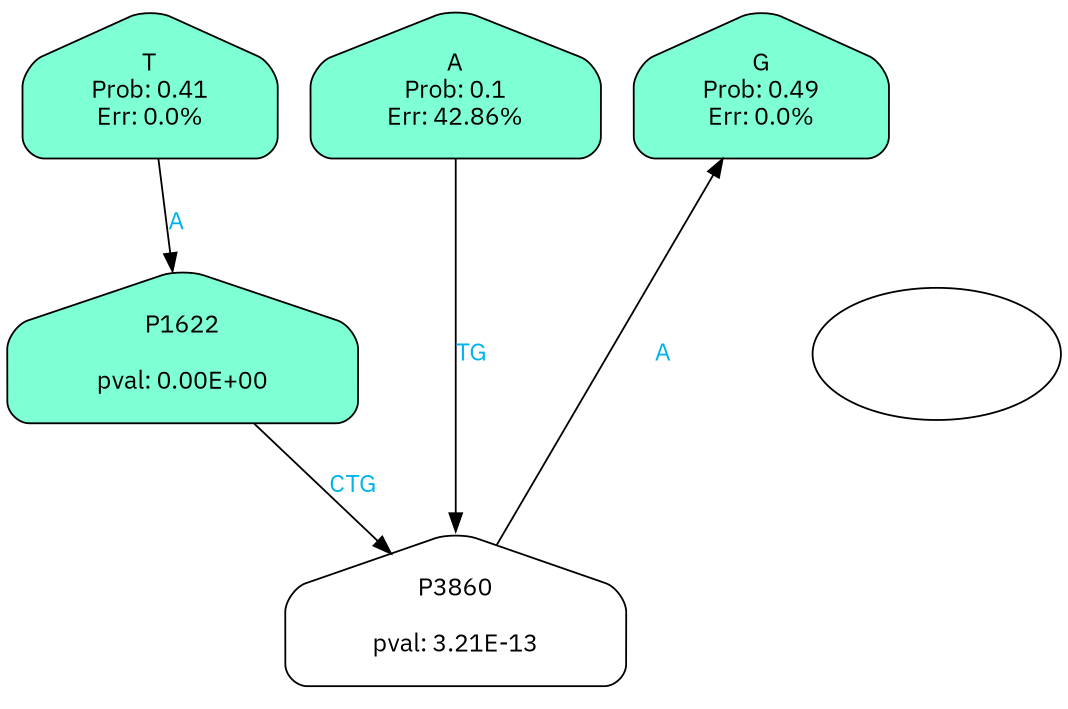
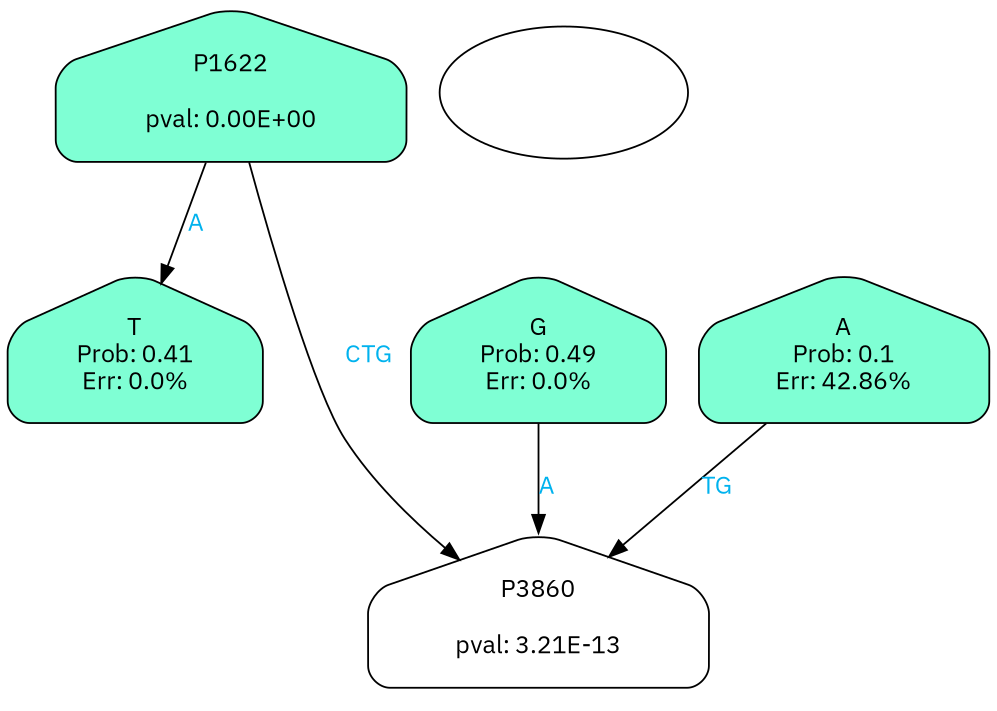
(164, 206) -> (187, 214)
(605, 360) -> (539, 469)
